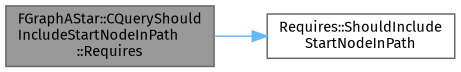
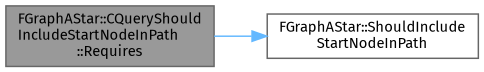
(361, 36) -> (373, 36)
